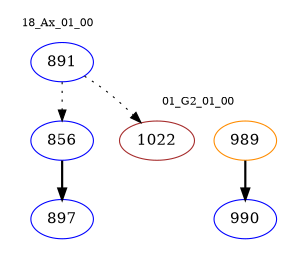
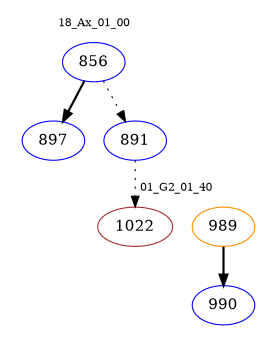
(62, 96) -> (112, 97)
(198, 102) -> (177, 188)
